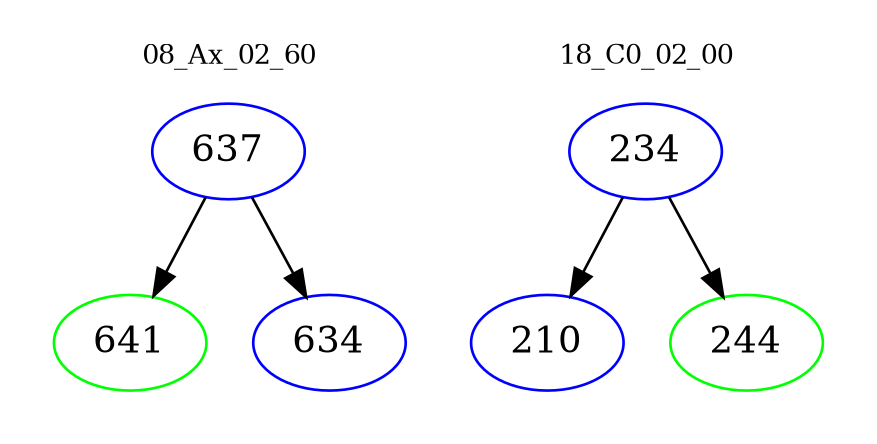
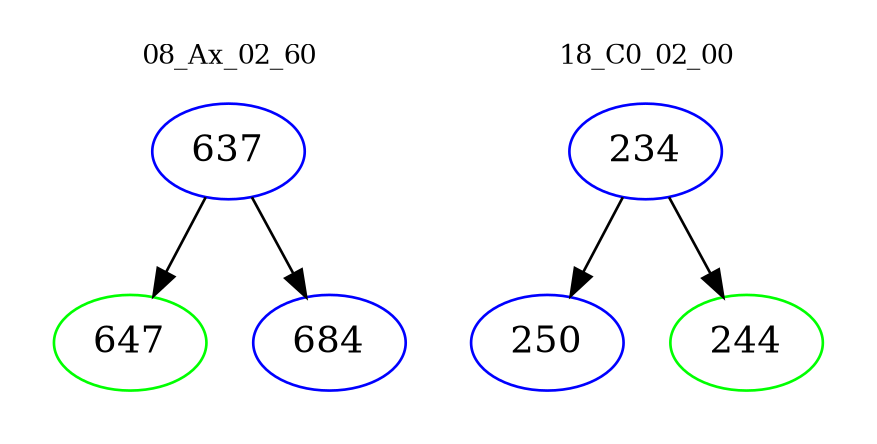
(130, 343) -> (130, 343)
(329, 343) -> (329, 343)
(547, 343) -> (547, 343)
